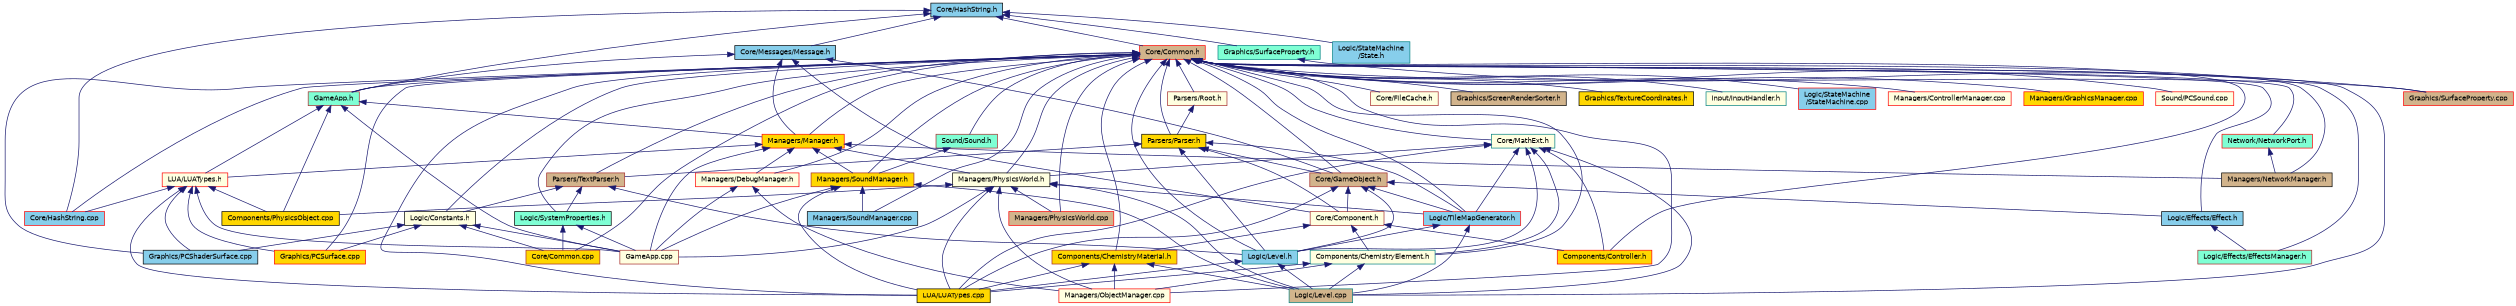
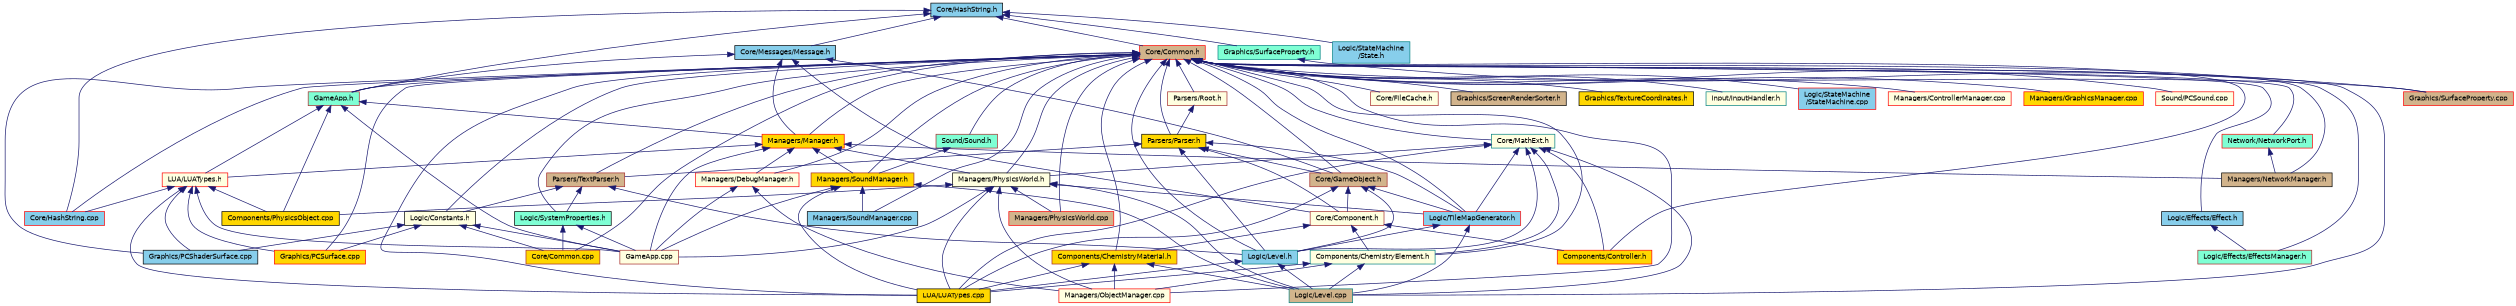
(1778, 199) -> none
